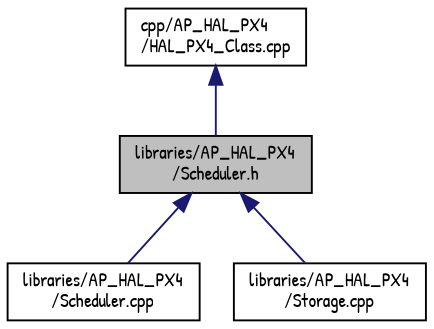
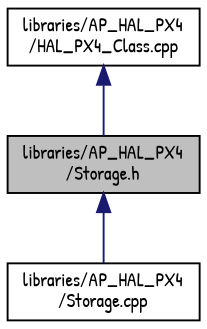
(216, 37) -> (104, 37)
(216, 164) -> (104, 164)
(104, 292) -> none
